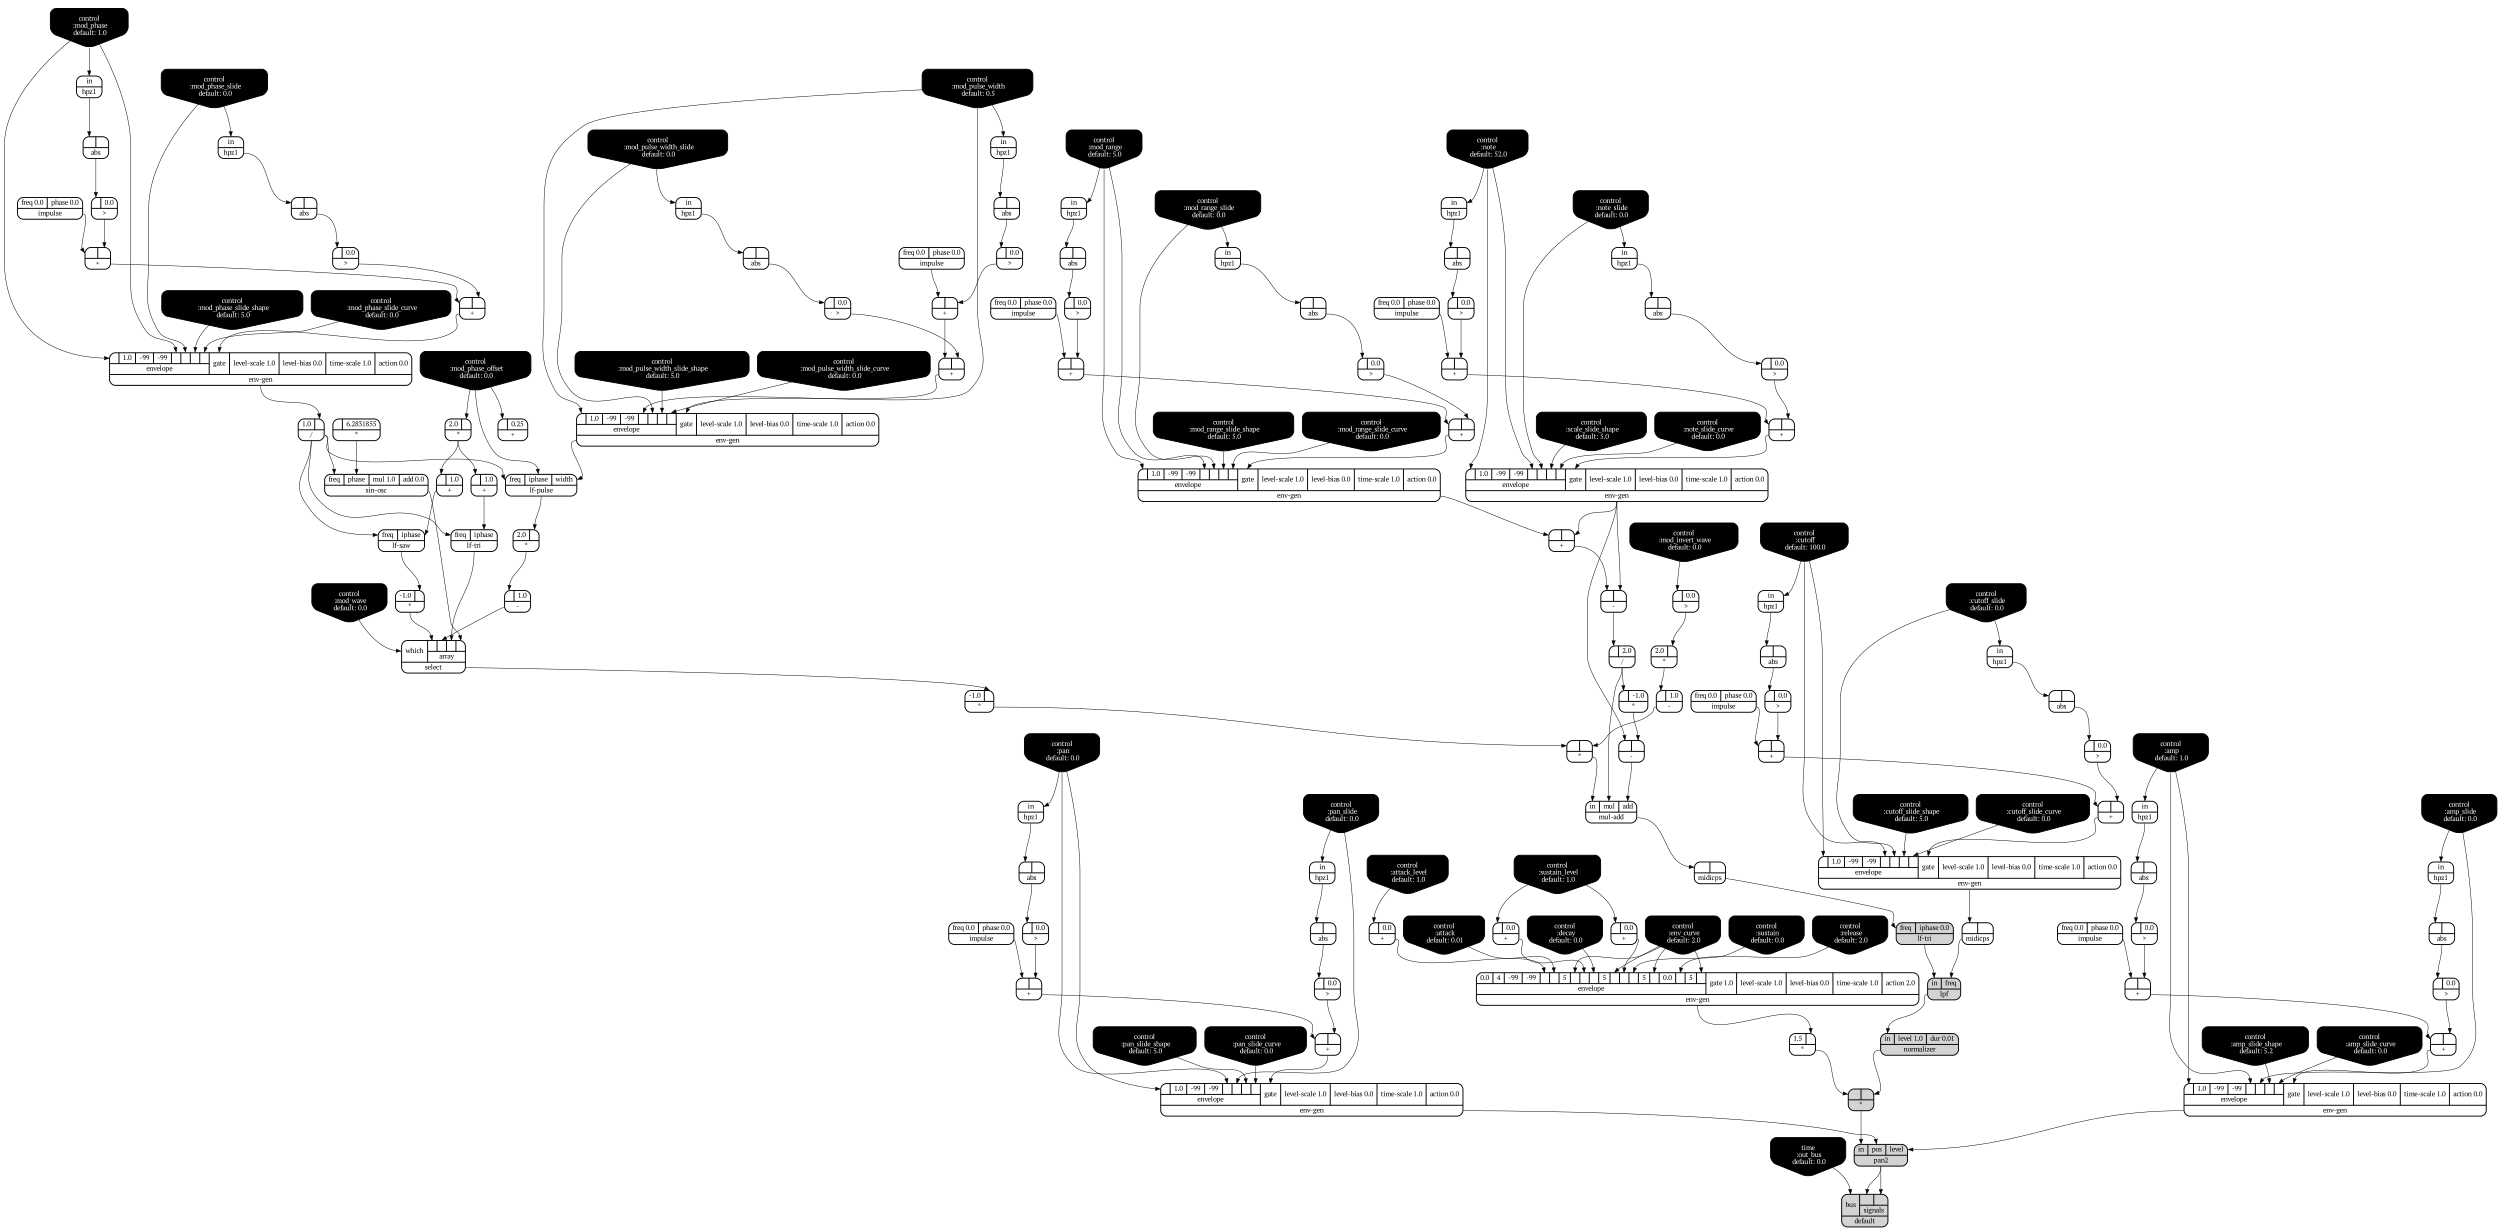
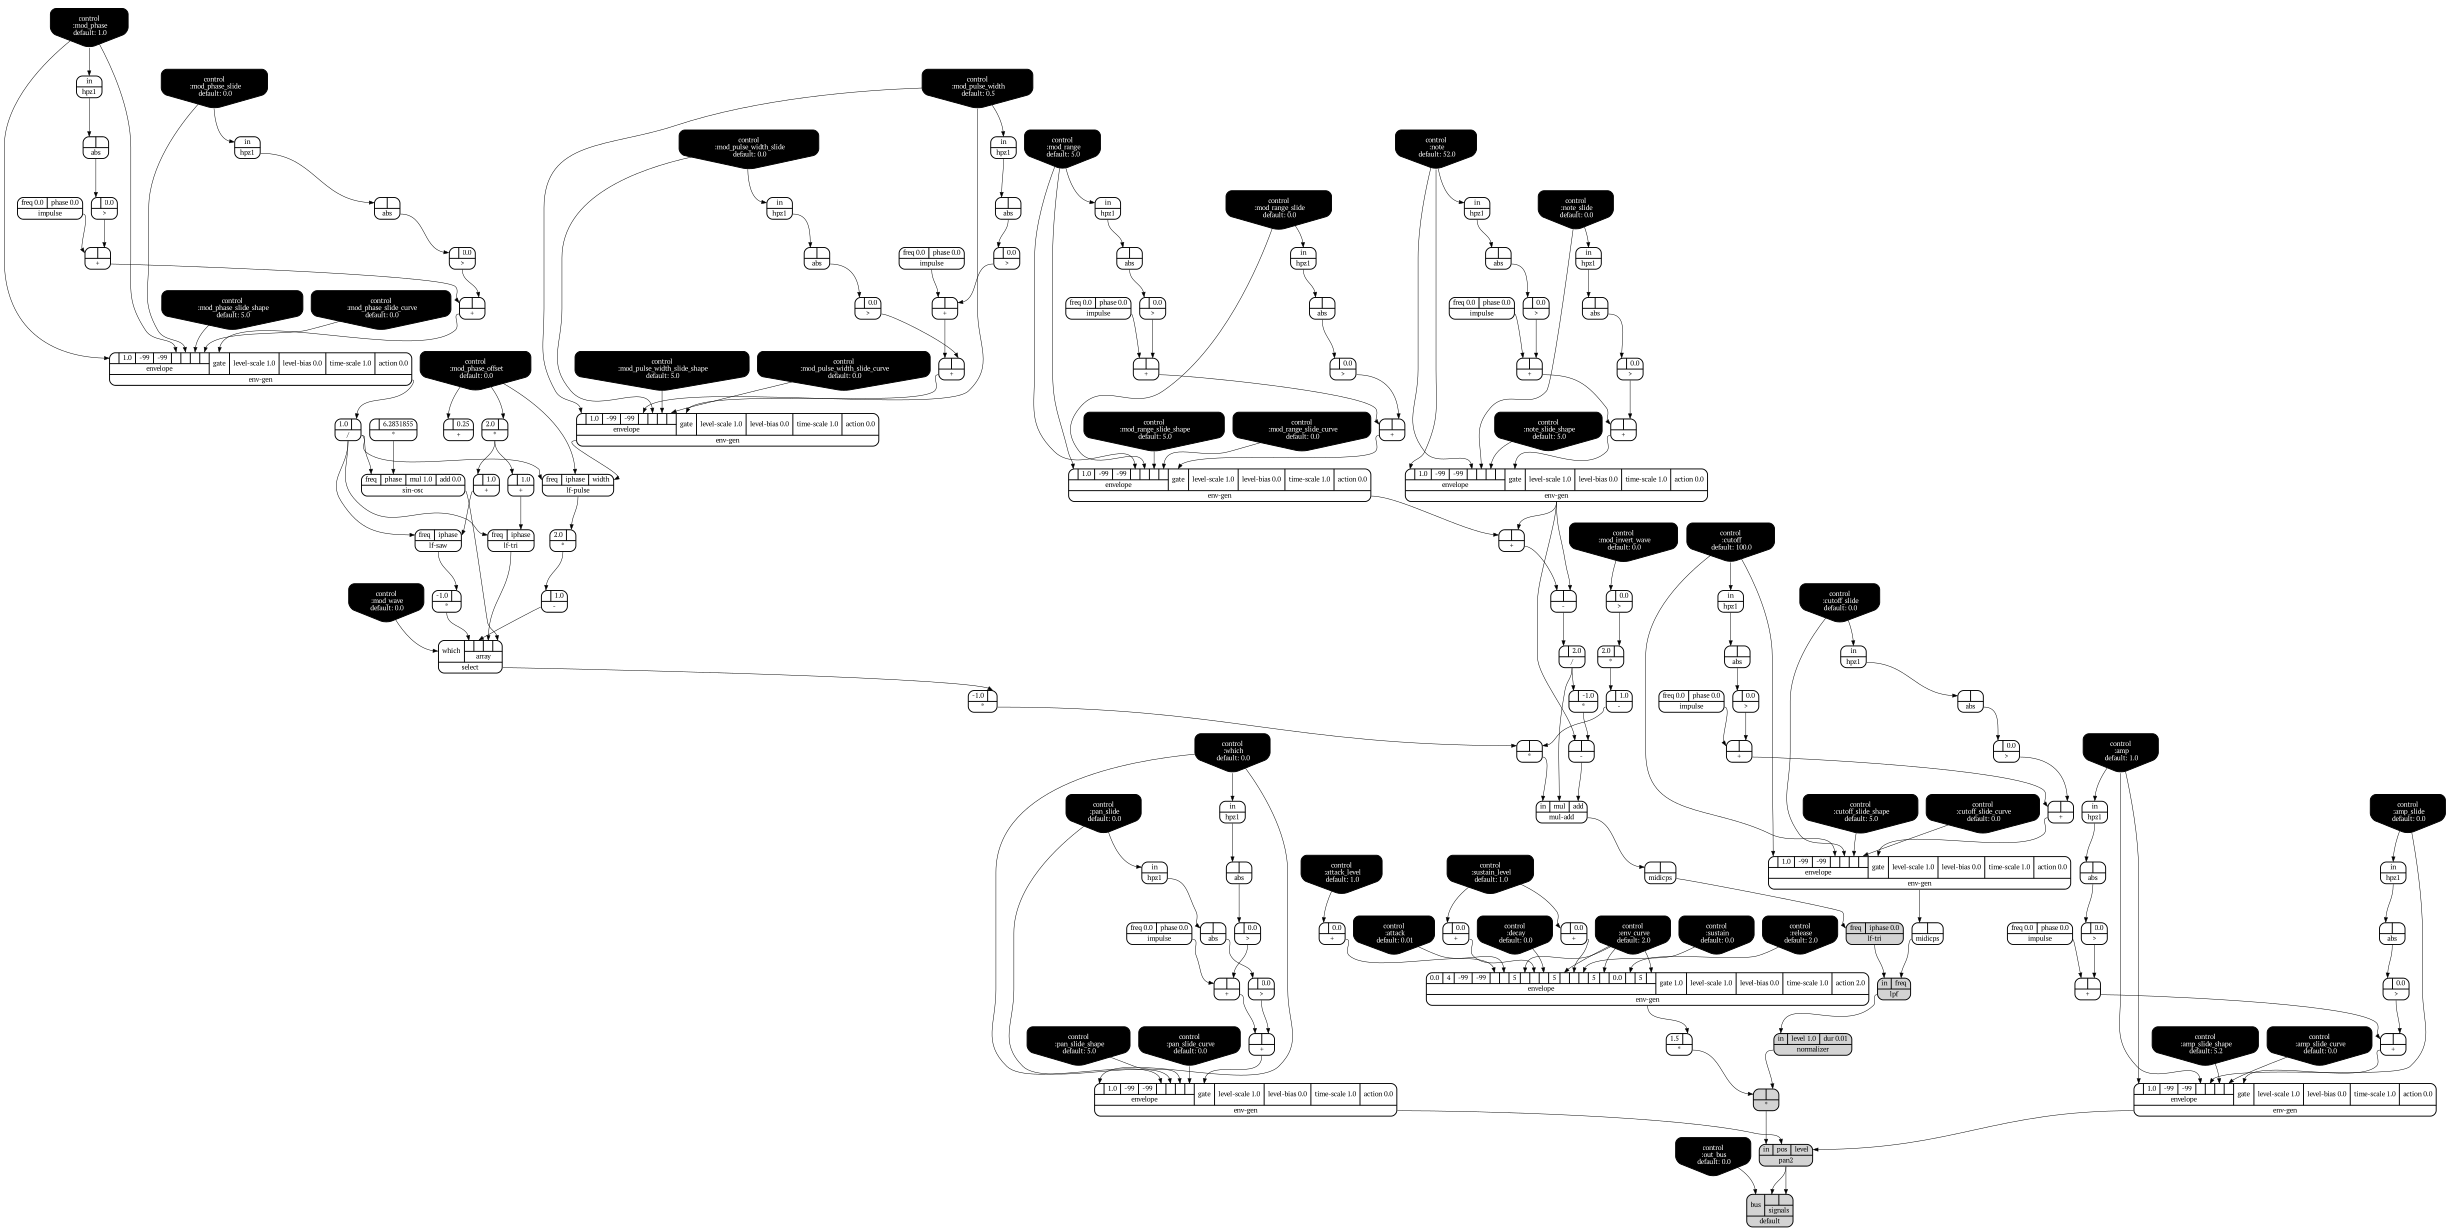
(1591, 430) -> (1548, 430)
(1708, 430) -> none
(1062, 751) -> (1232, 751)
(1808, 1155) -> (1713, 1155)
